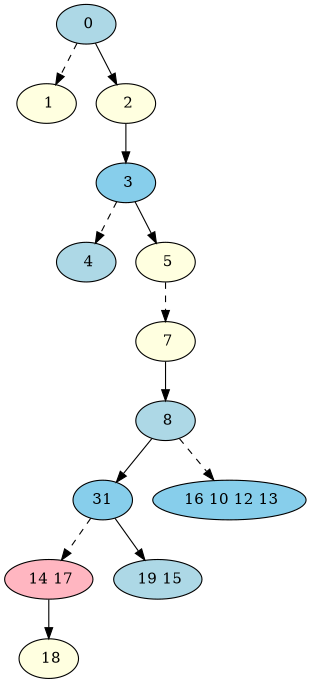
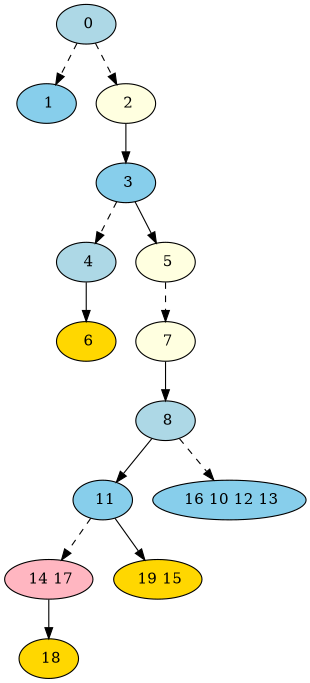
(104, 59) -> (104, 59)
(47, 104) -> (47, 104)
none -> (86, 341)
(103, 500) -> (103, 500)
(158, 579) -> (158, 579)
(49, 659) -> (49, 659)
